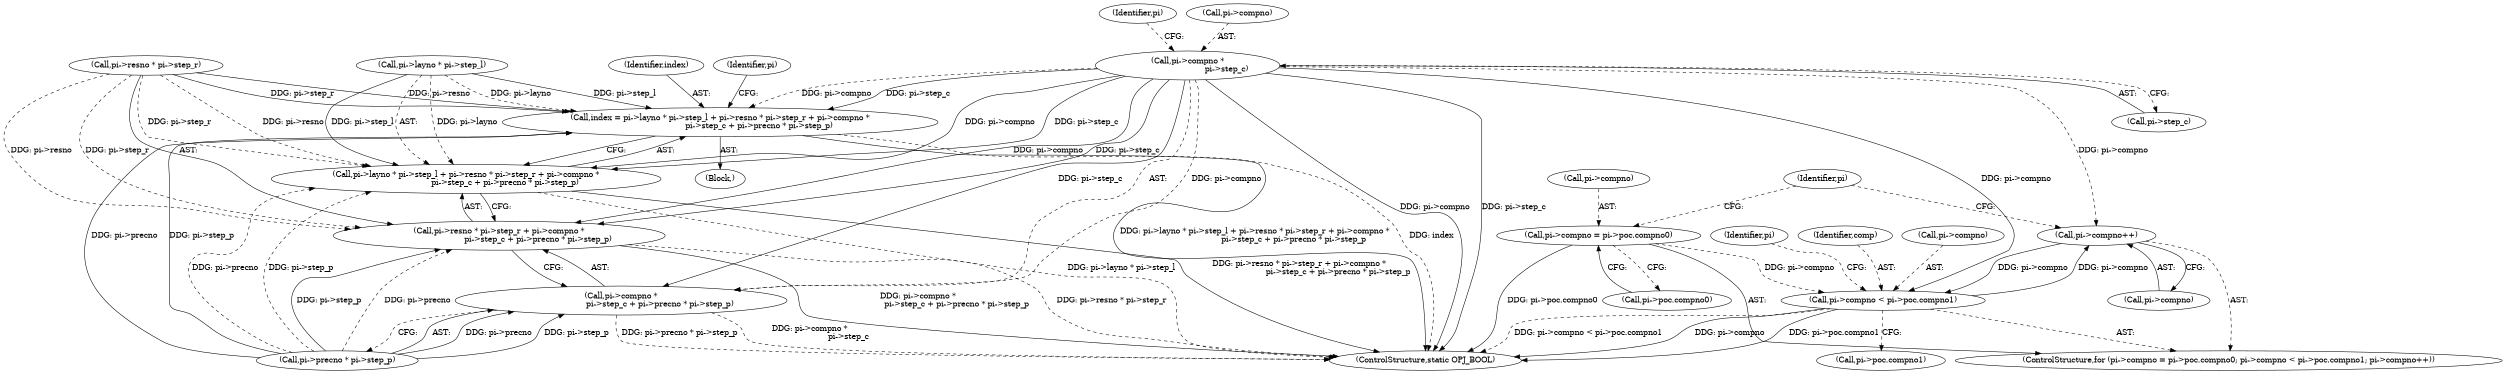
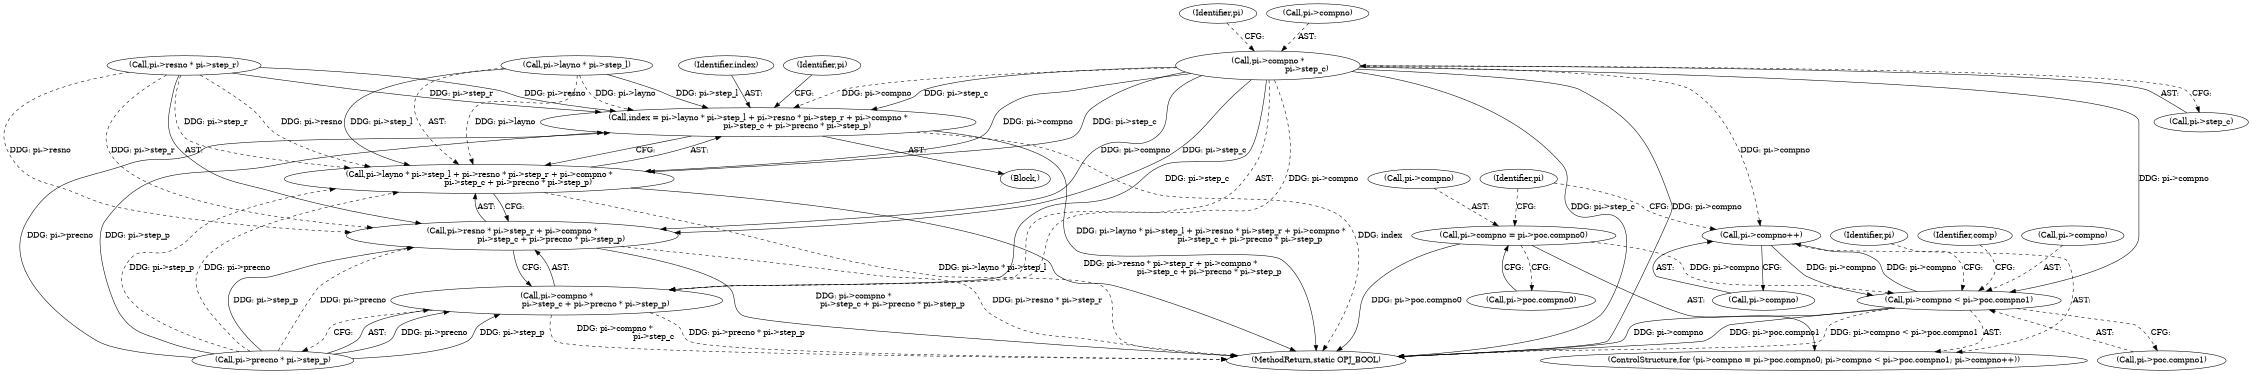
(1888, 268) -> (2006, 268)
none -> (2064, 332)
(1425, 361) -> (1316, 361)
